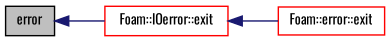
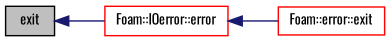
(30, 21) -> (30, 21)
(166, 21) -> (166, 21)
